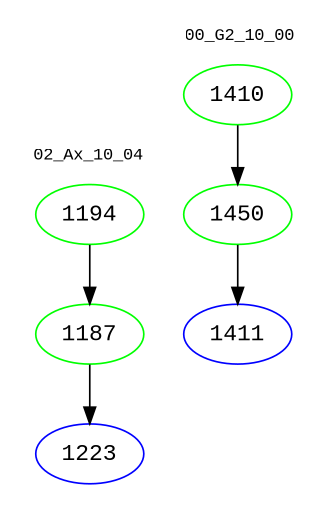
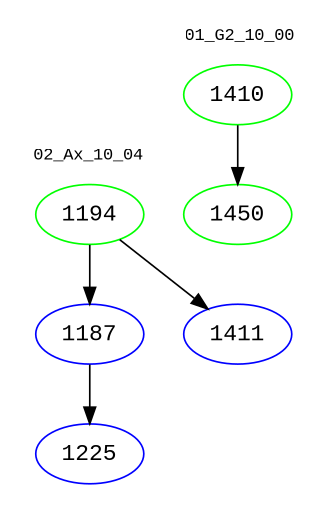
(240, 36) -> (240, 36)
(238, 266) -> (148, 262)
(90, 334) -> (90, 334)
(90, 454) -> (90, 454)
